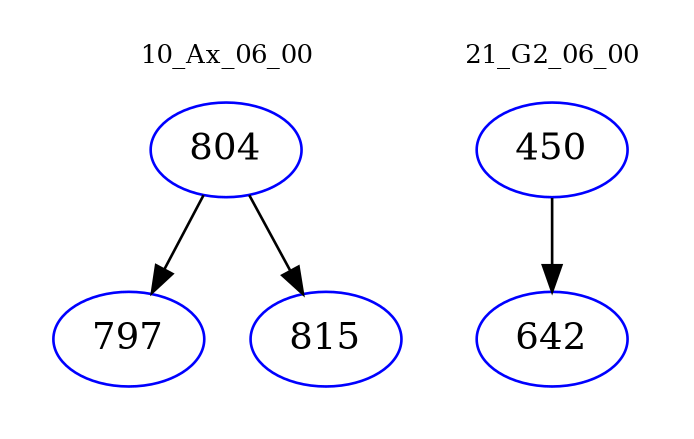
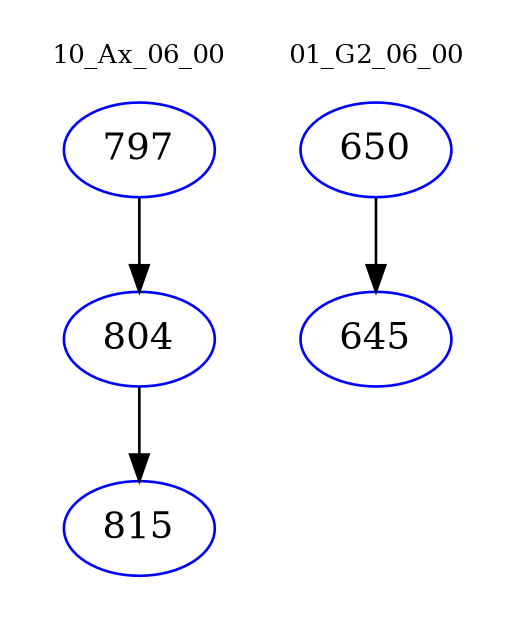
(553, 57) -> (377, 57)
(552, 150) -> (376, 150)
(184, 232) -> (139, 232)
(552, 339) -> (376, 339)
